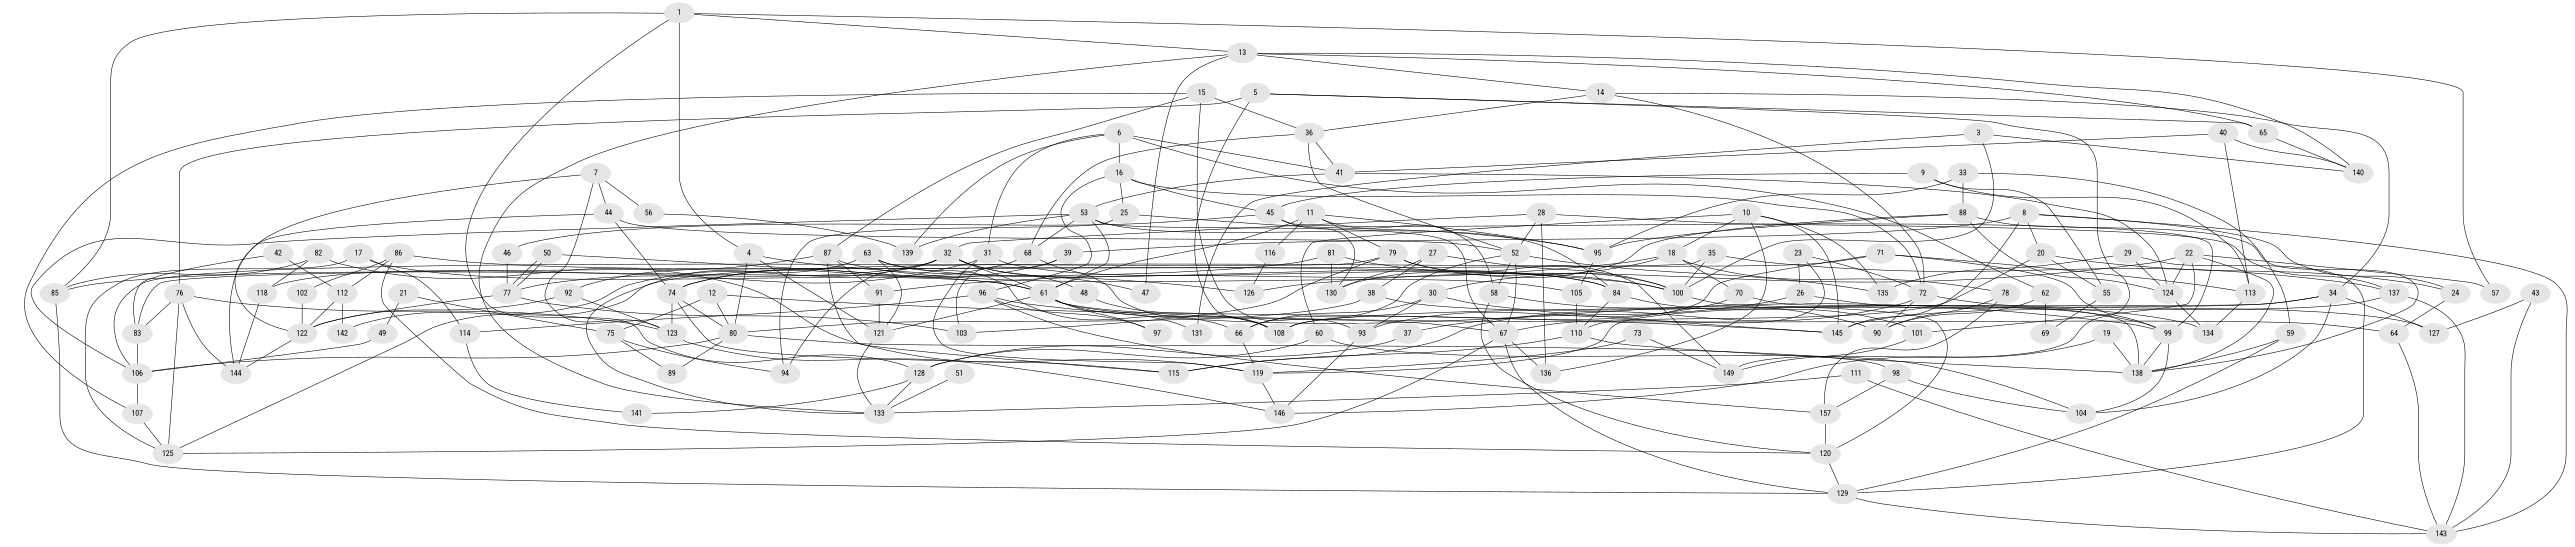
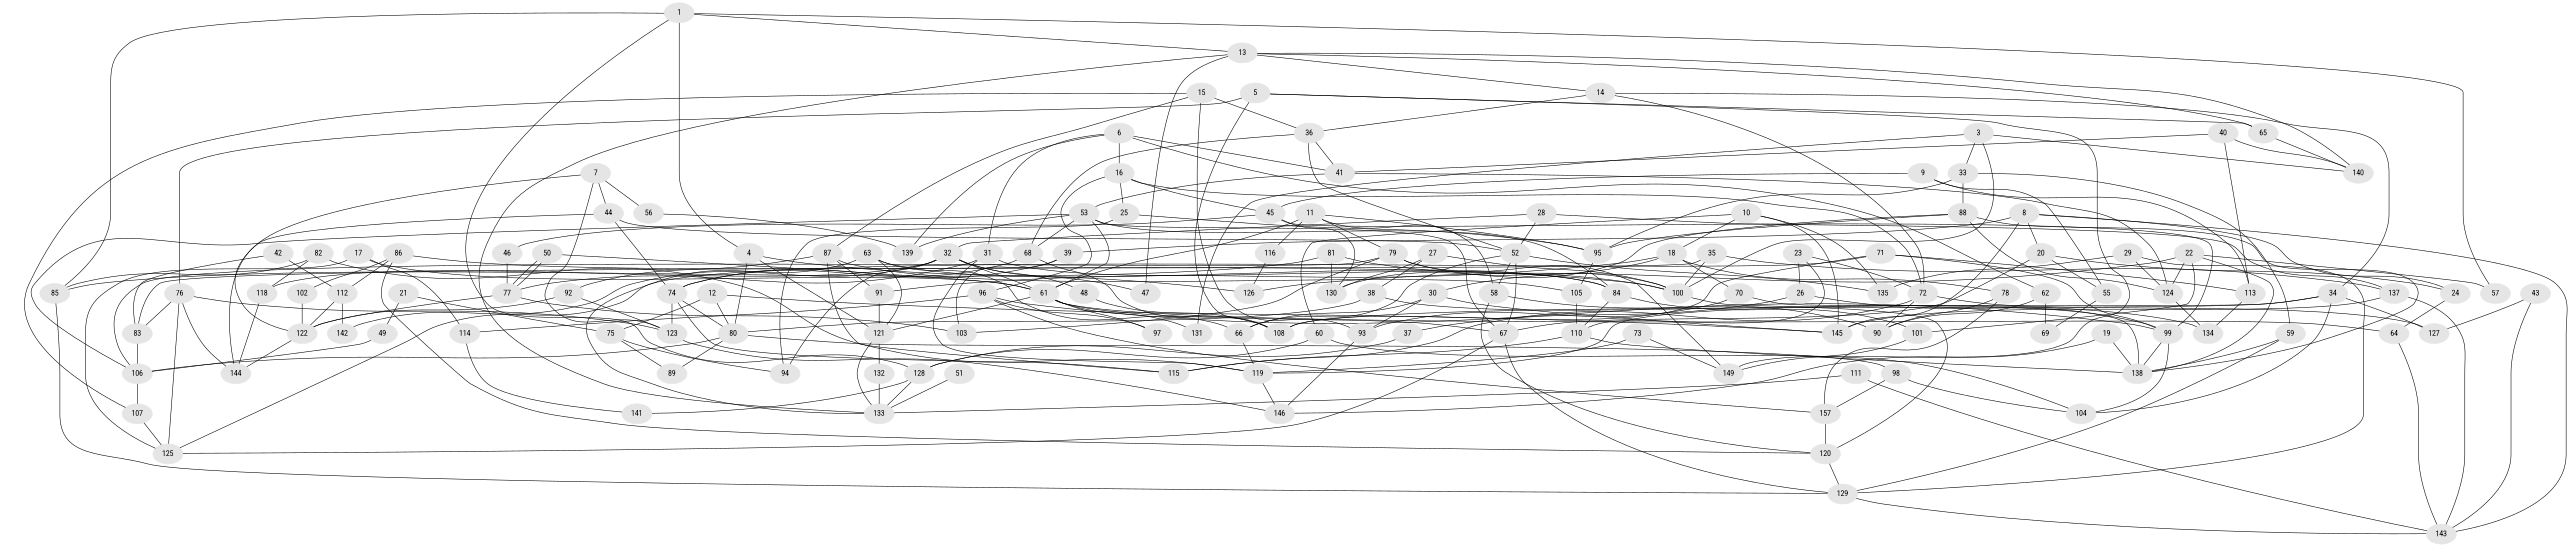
none -> (1971, 153)
none -> (879, 374)
(1546, 374) -> none
